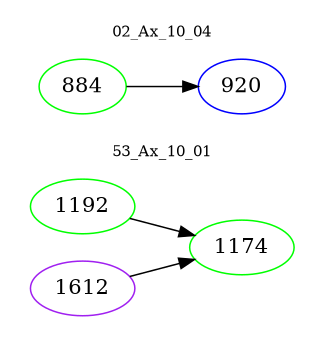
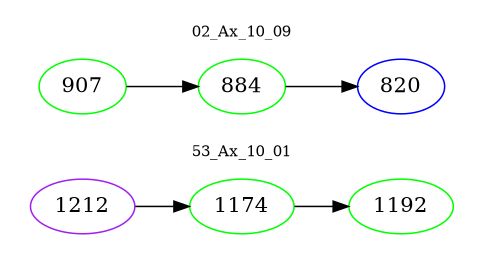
(162, 33) -> (242, 33)
none -> (83, 87)
(242, 87) -> (401, 87)
(155, 225) -> (314, 206)
(83, 288) -> (83, 206)
